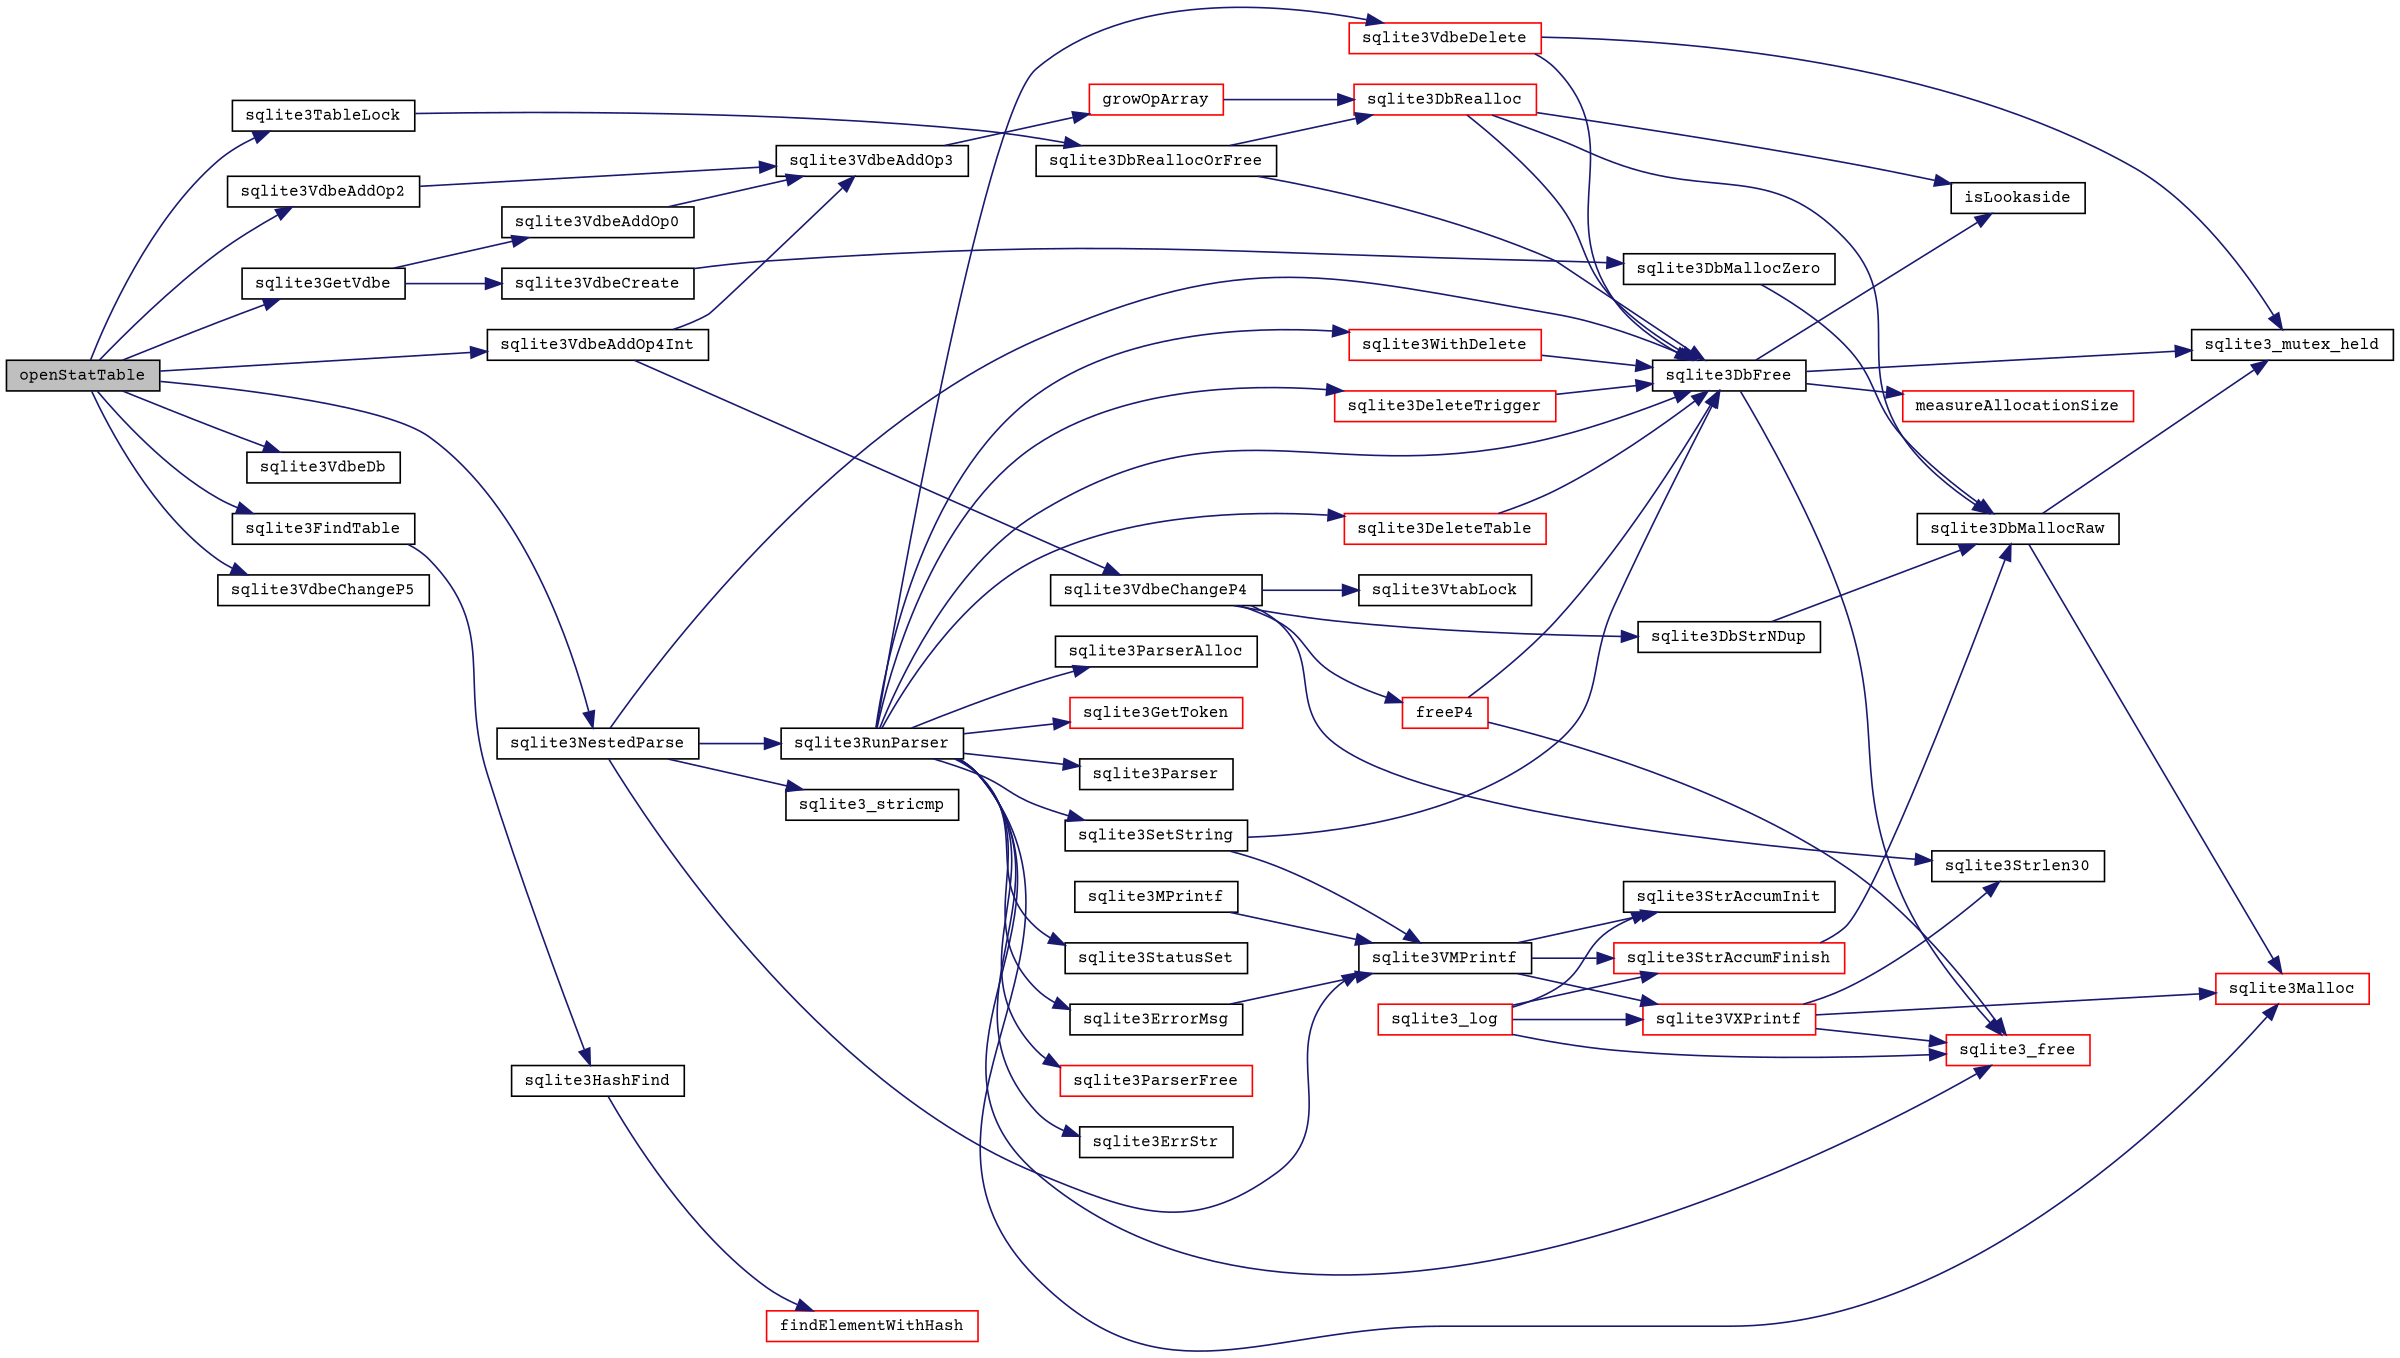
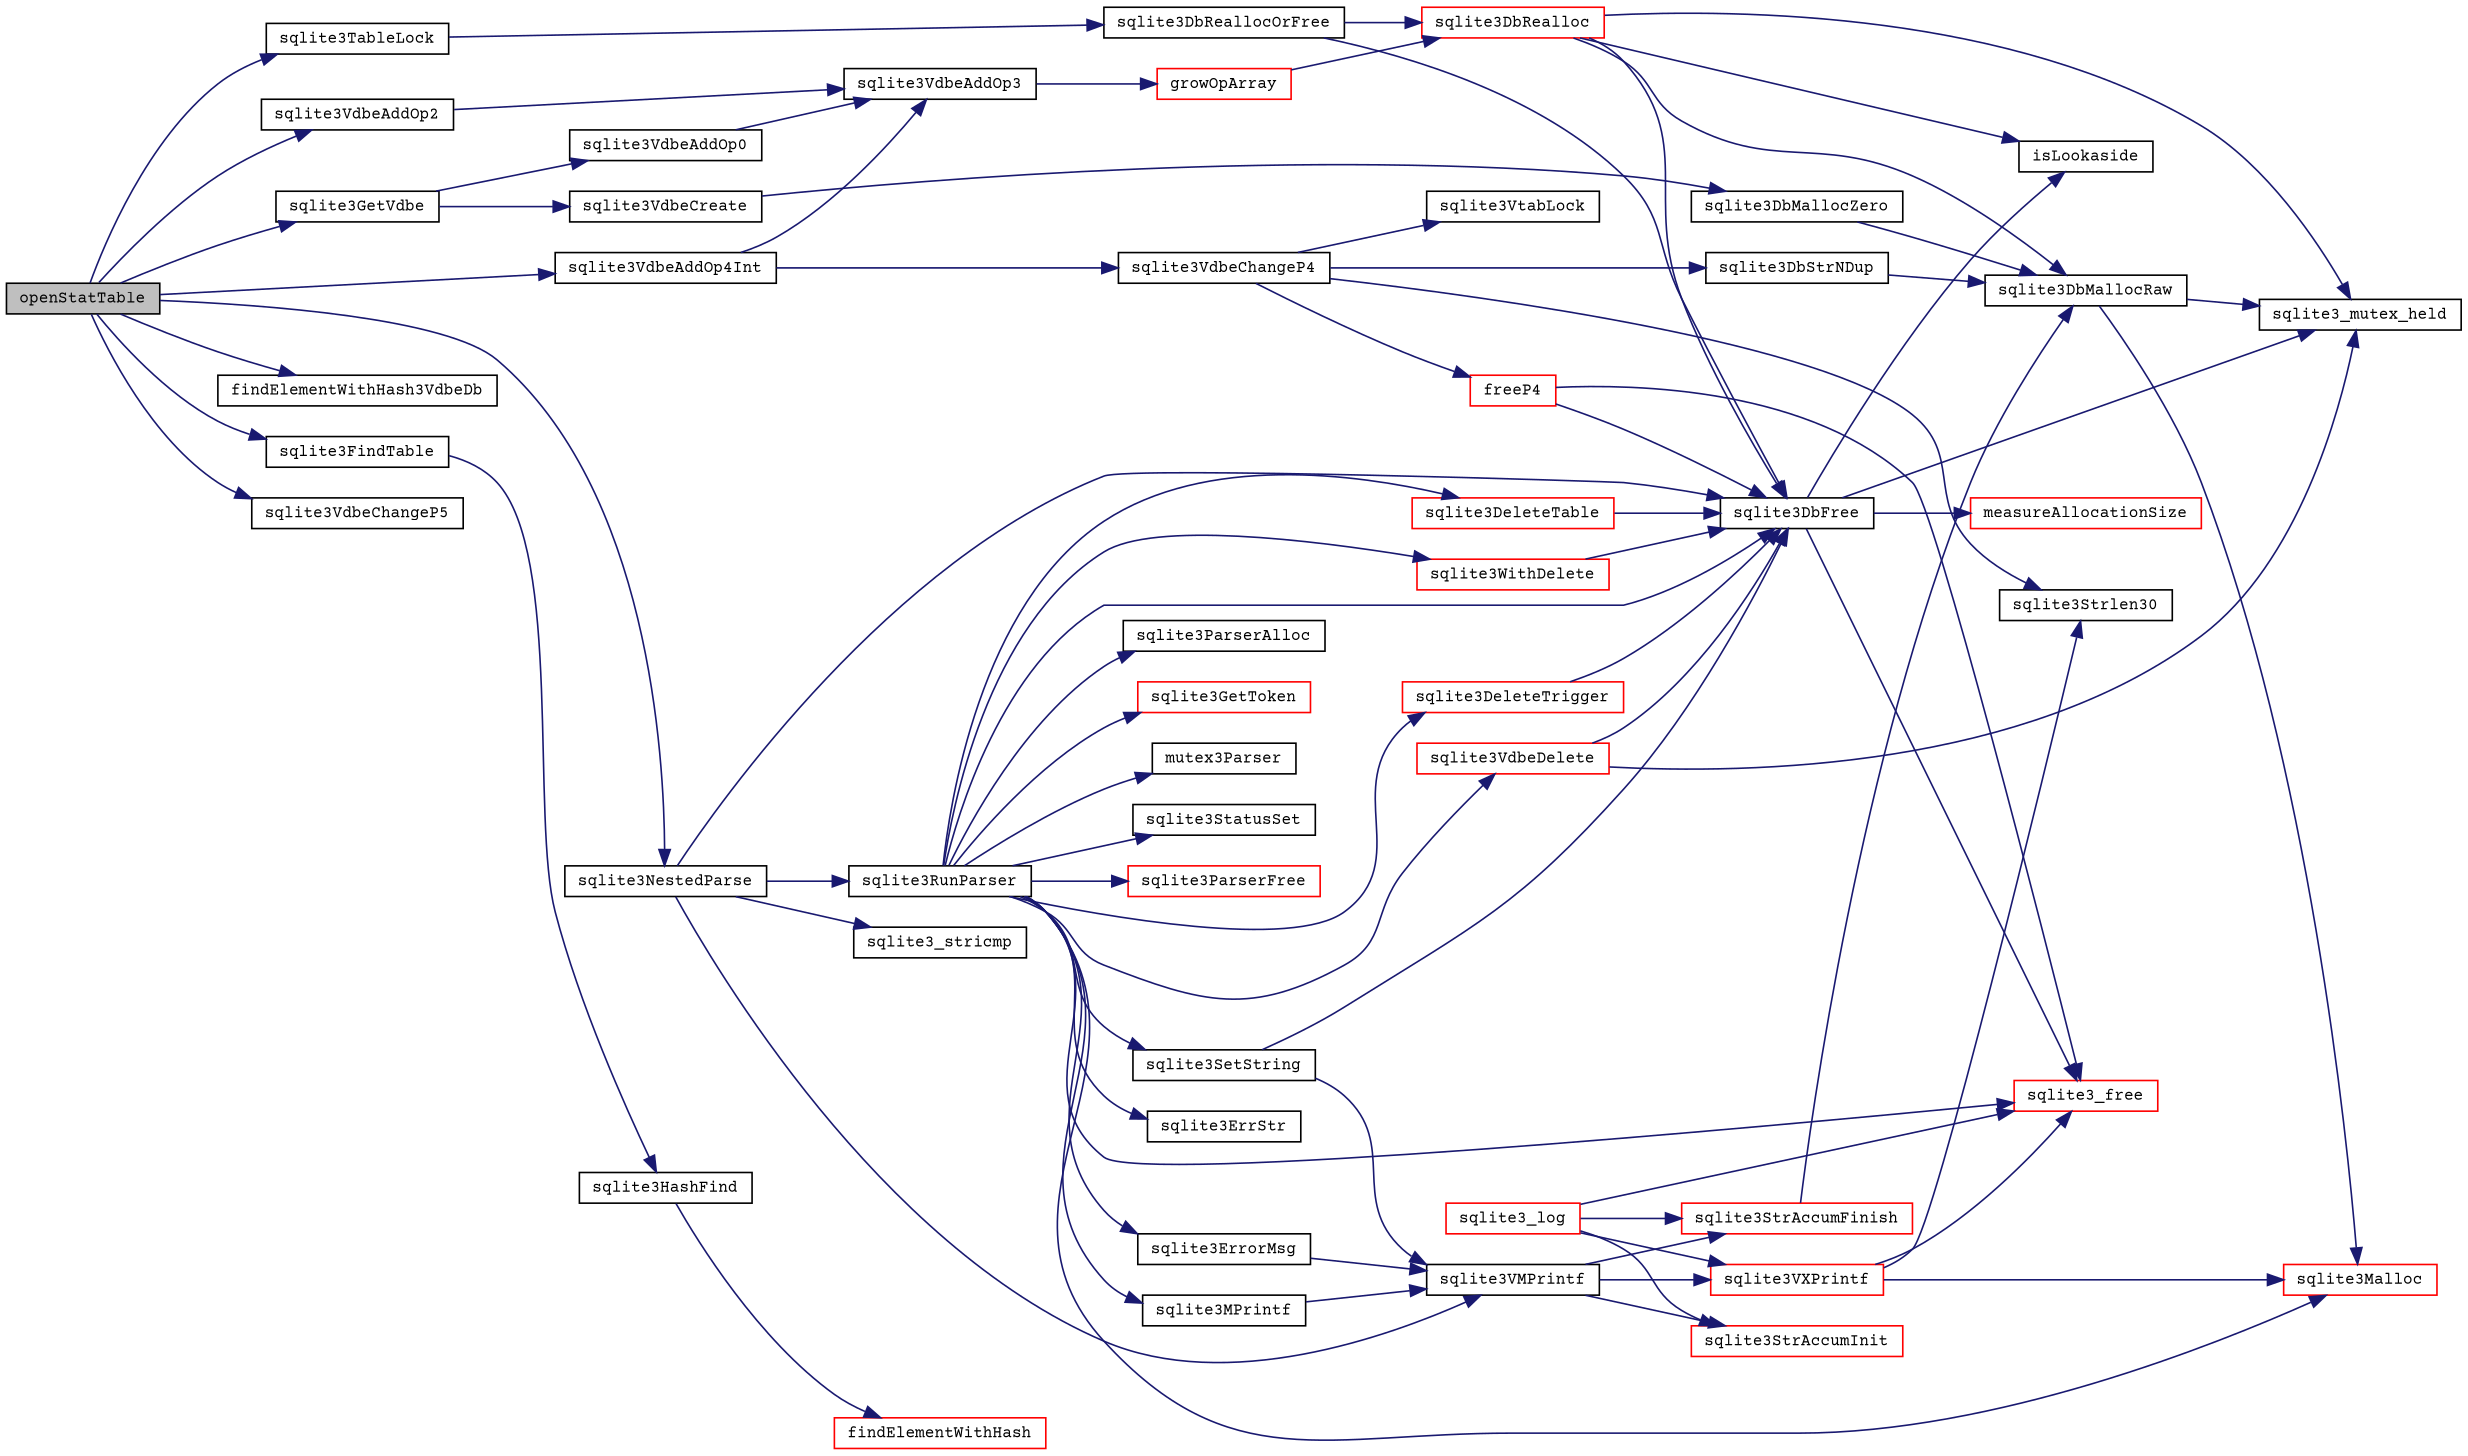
none -> (2016, 52)
(324, 468) -> (357, 391)
(1156, 774) -> (1224, 759)
(1729, 897) -> (1797, 1341)
none -> (1074, 1098)
